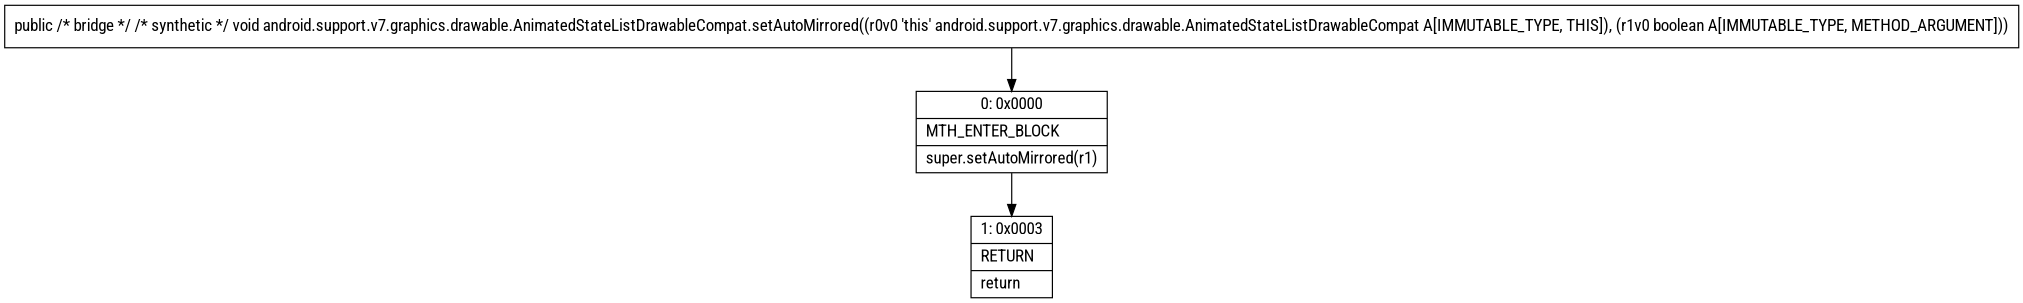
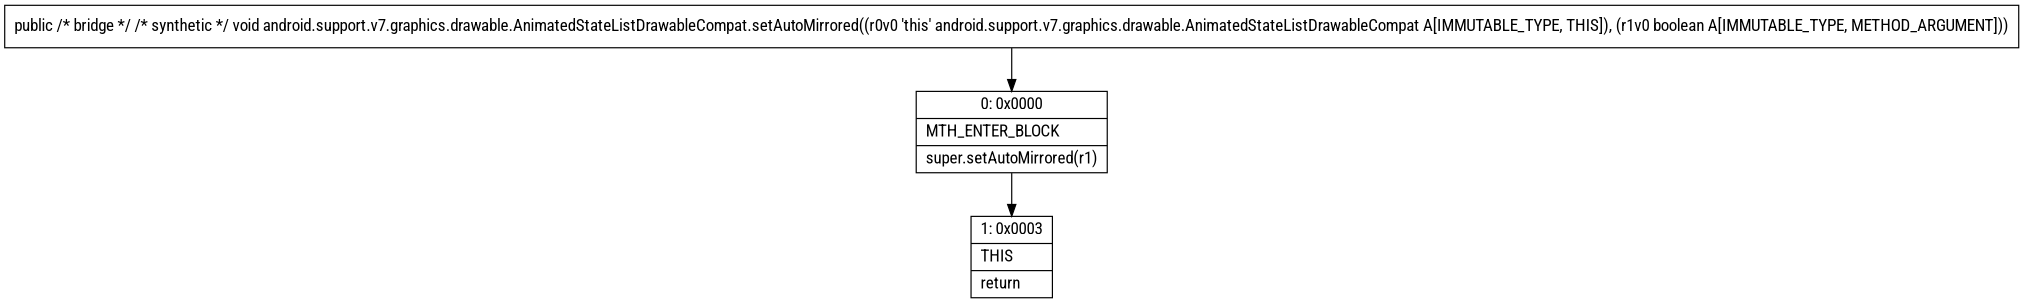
(1008, 256) -> (997, 256)
